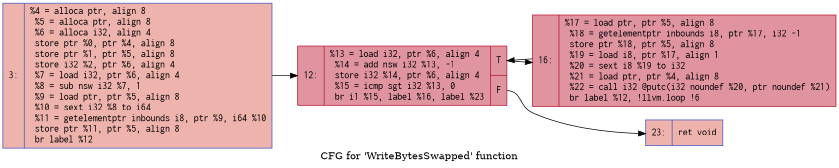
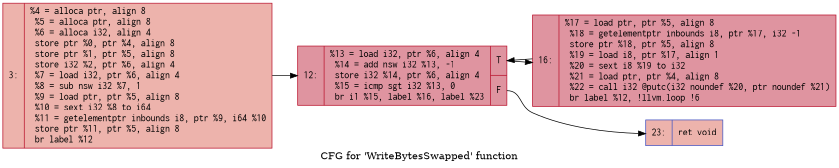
(137, 76) -> (137, 76)
